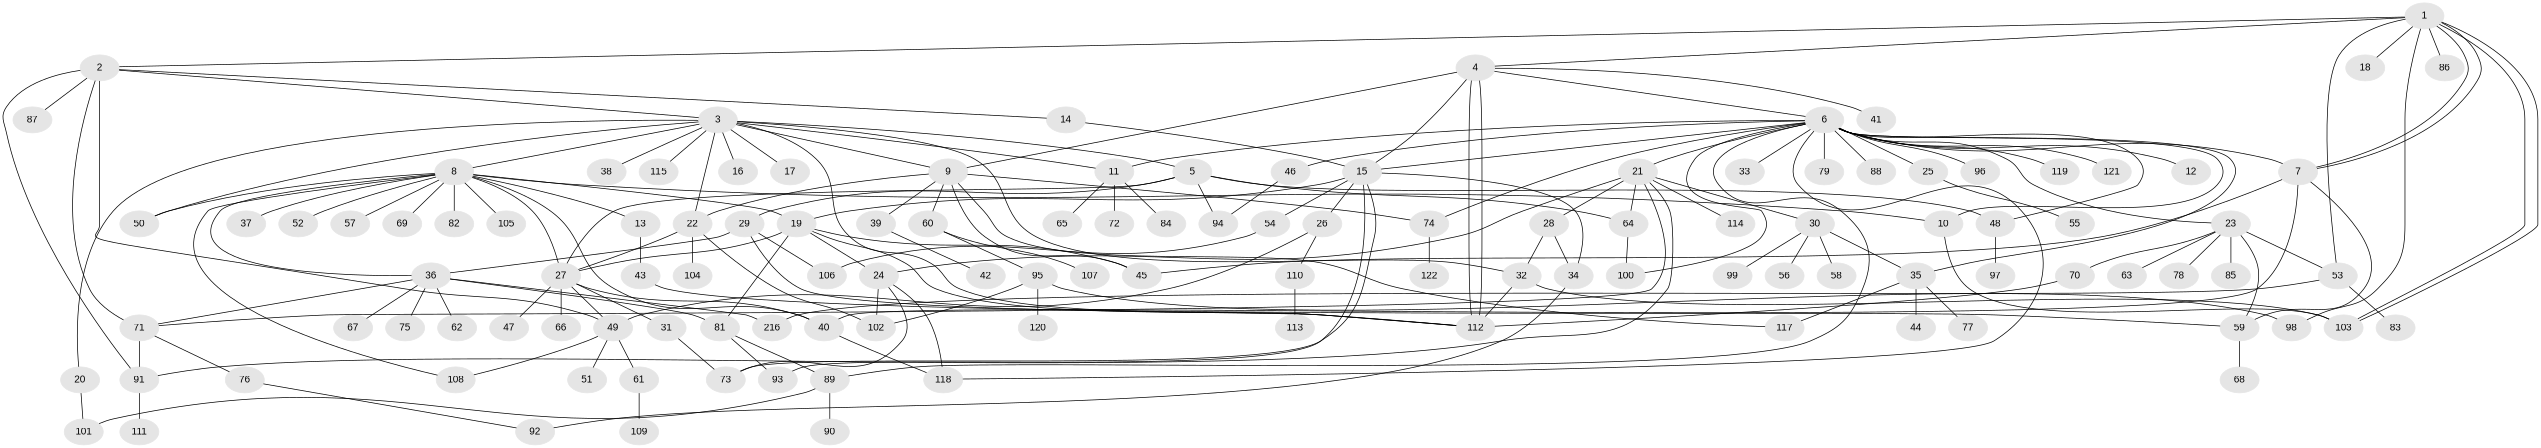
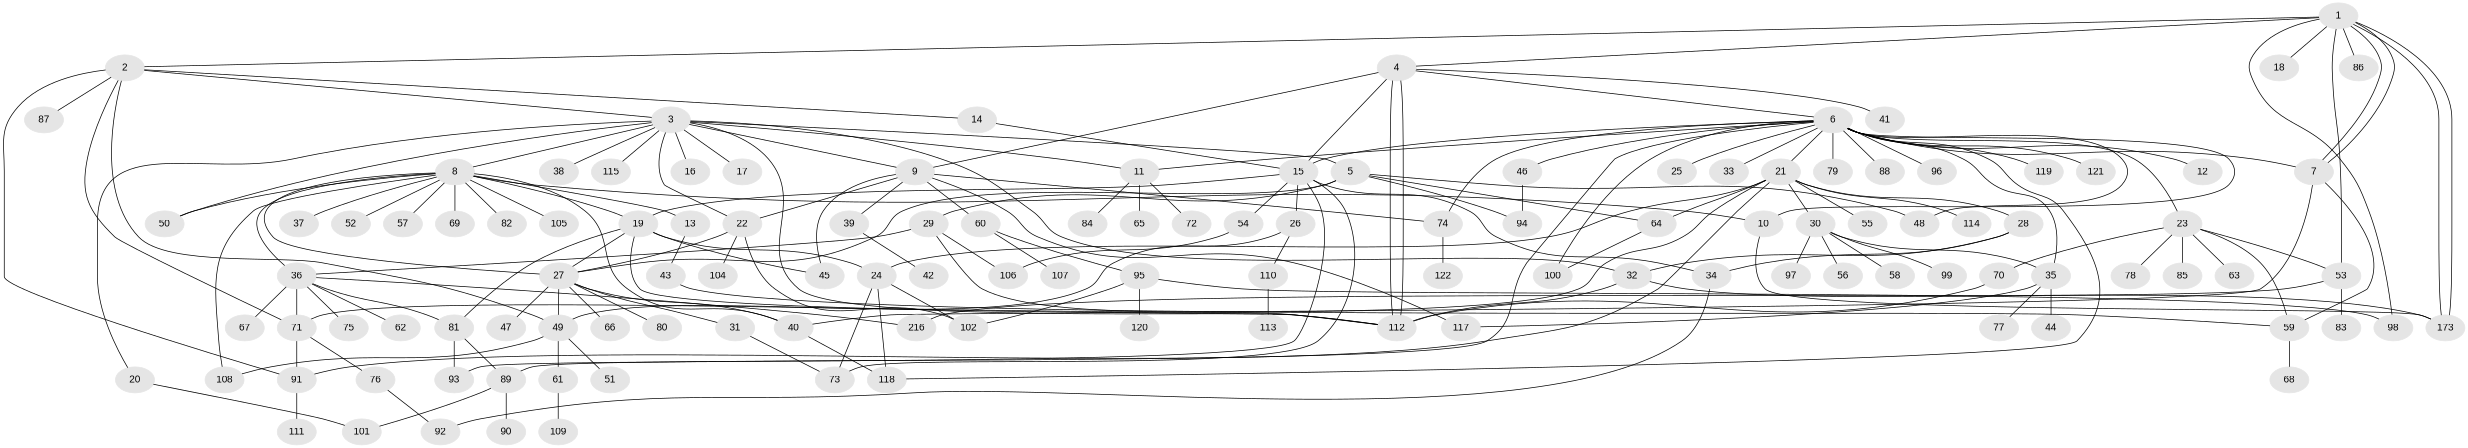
(1995, 197) -> (1832, 202)
(1996, 253) -> (1803, 250)
(1698, 257) -> none
none -> (662, 328)
(2344, 328) -> (2445, 328)
